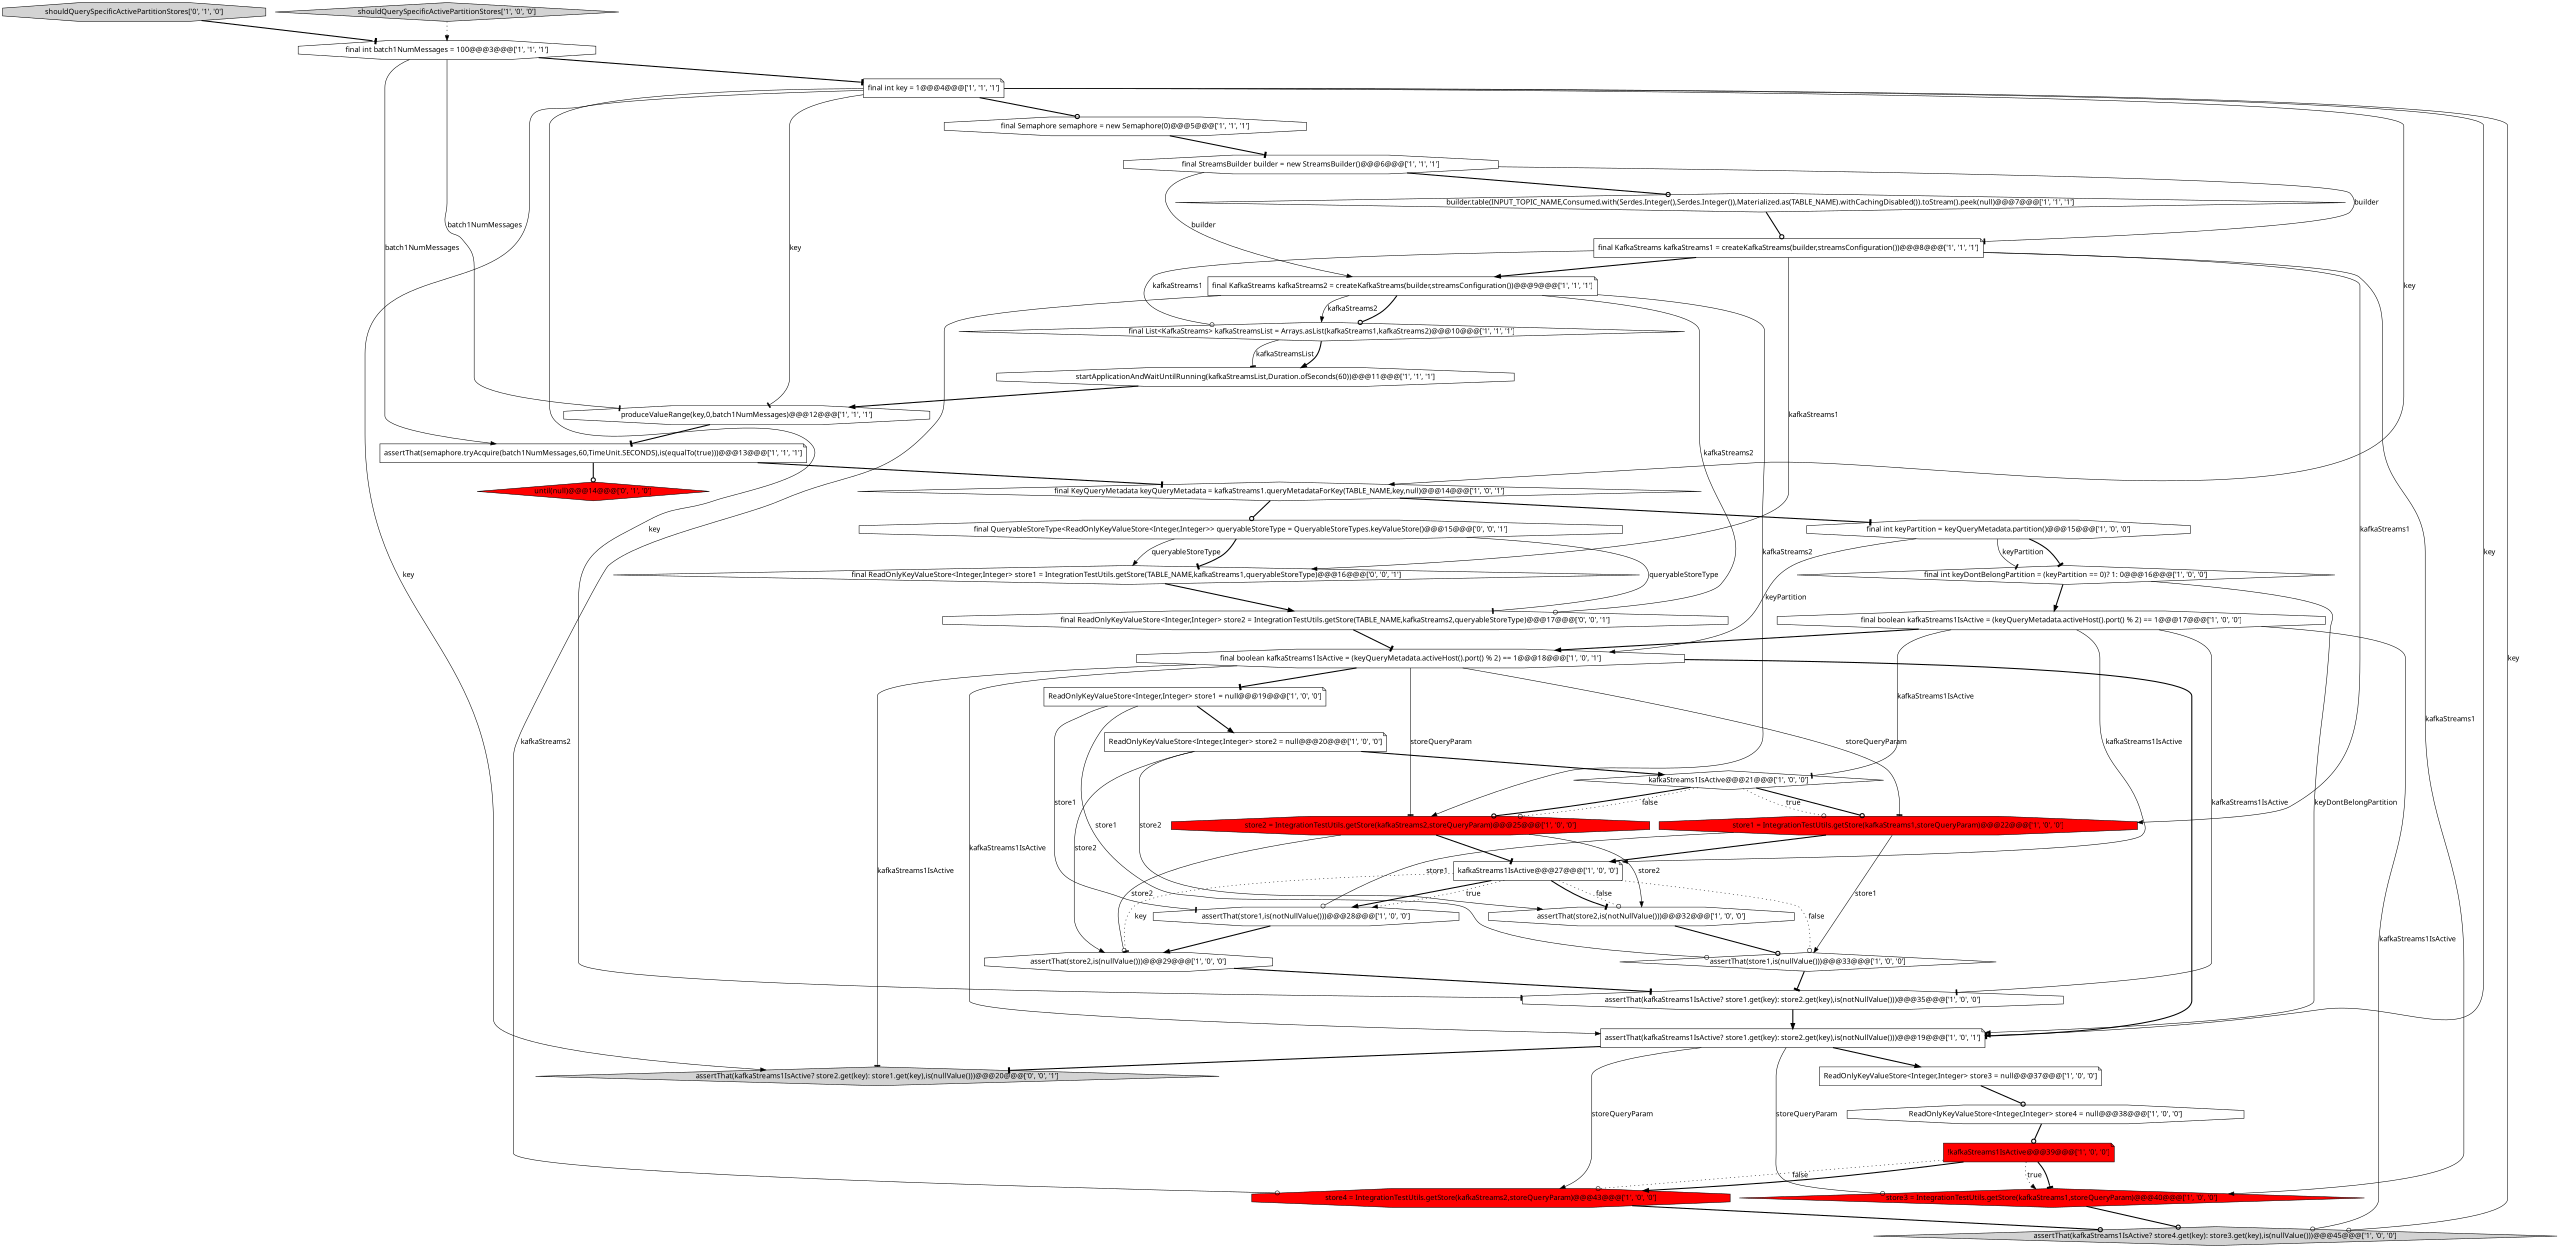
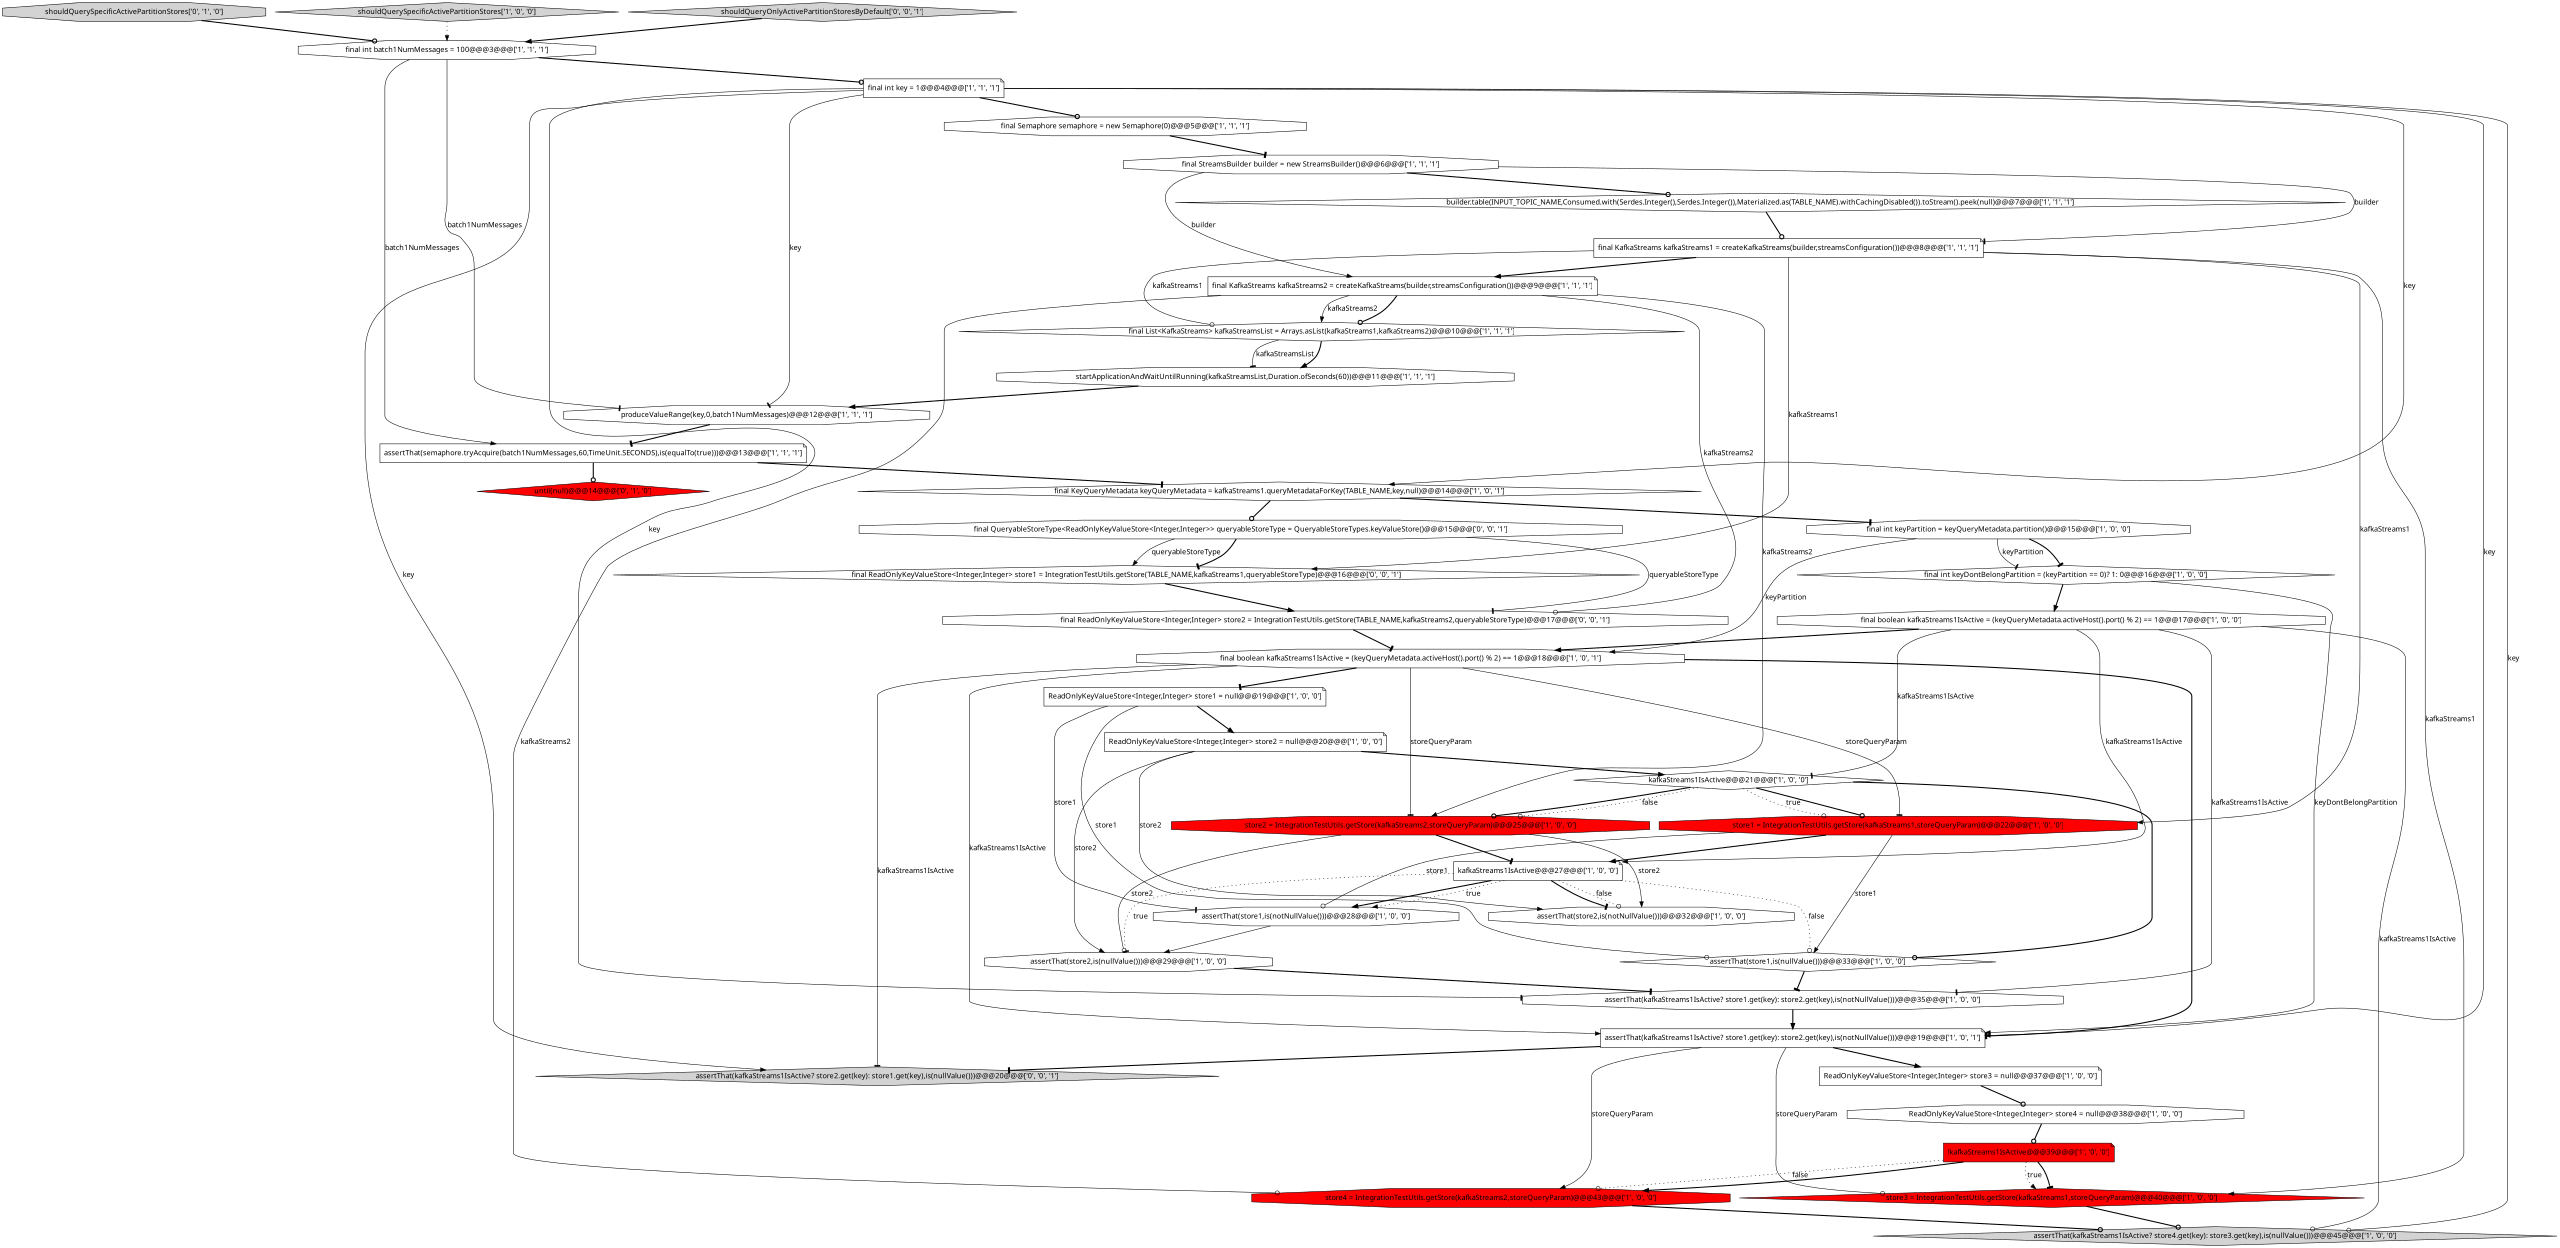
none -> (822, 12)
(287, 31) -> (287, 31)
(700, 70) -> (700, 70)
(1141, 916) -> (1141, 916)
(1220, 939) -> (1220, 939)
(1725, 939) -> (2152, 839)
